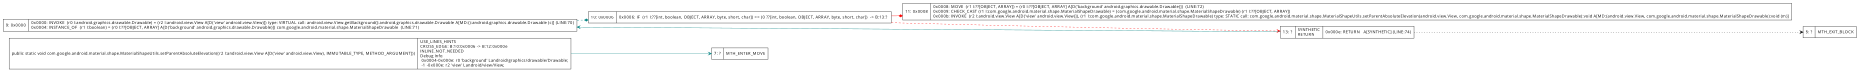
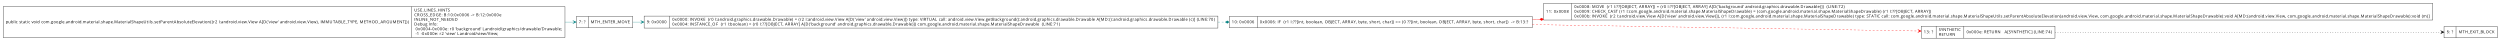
(930, 29) -> (637, 22)
